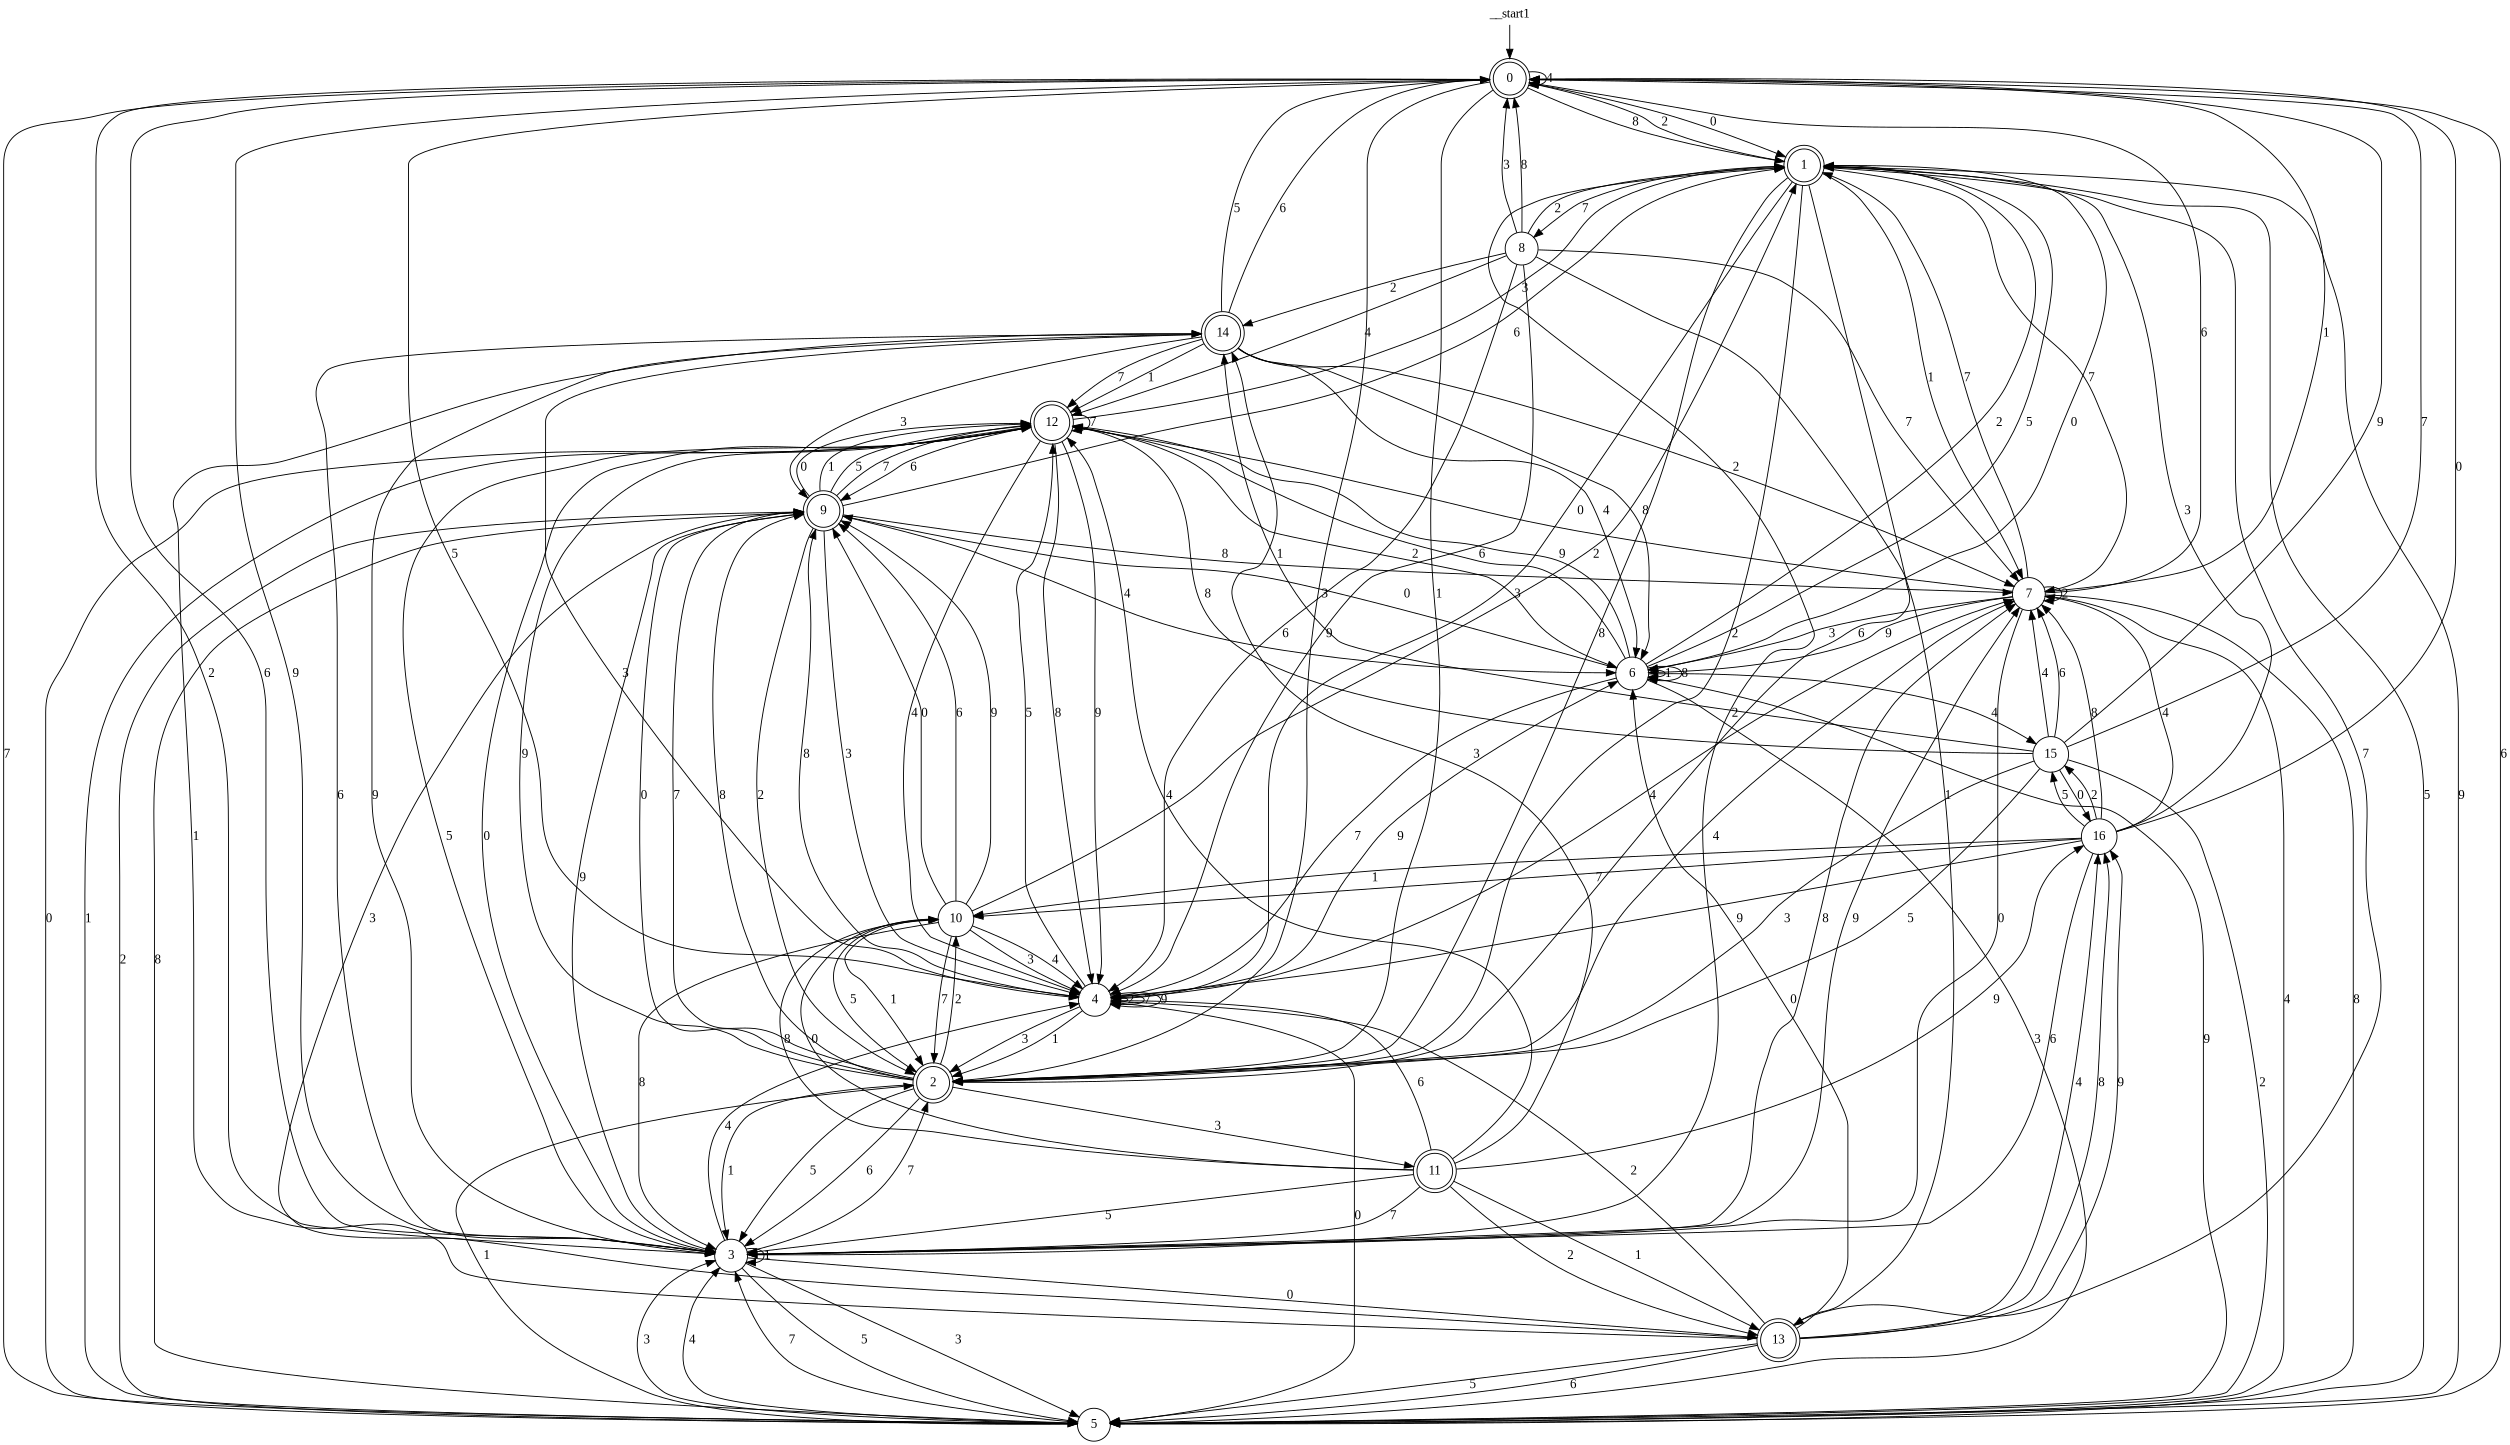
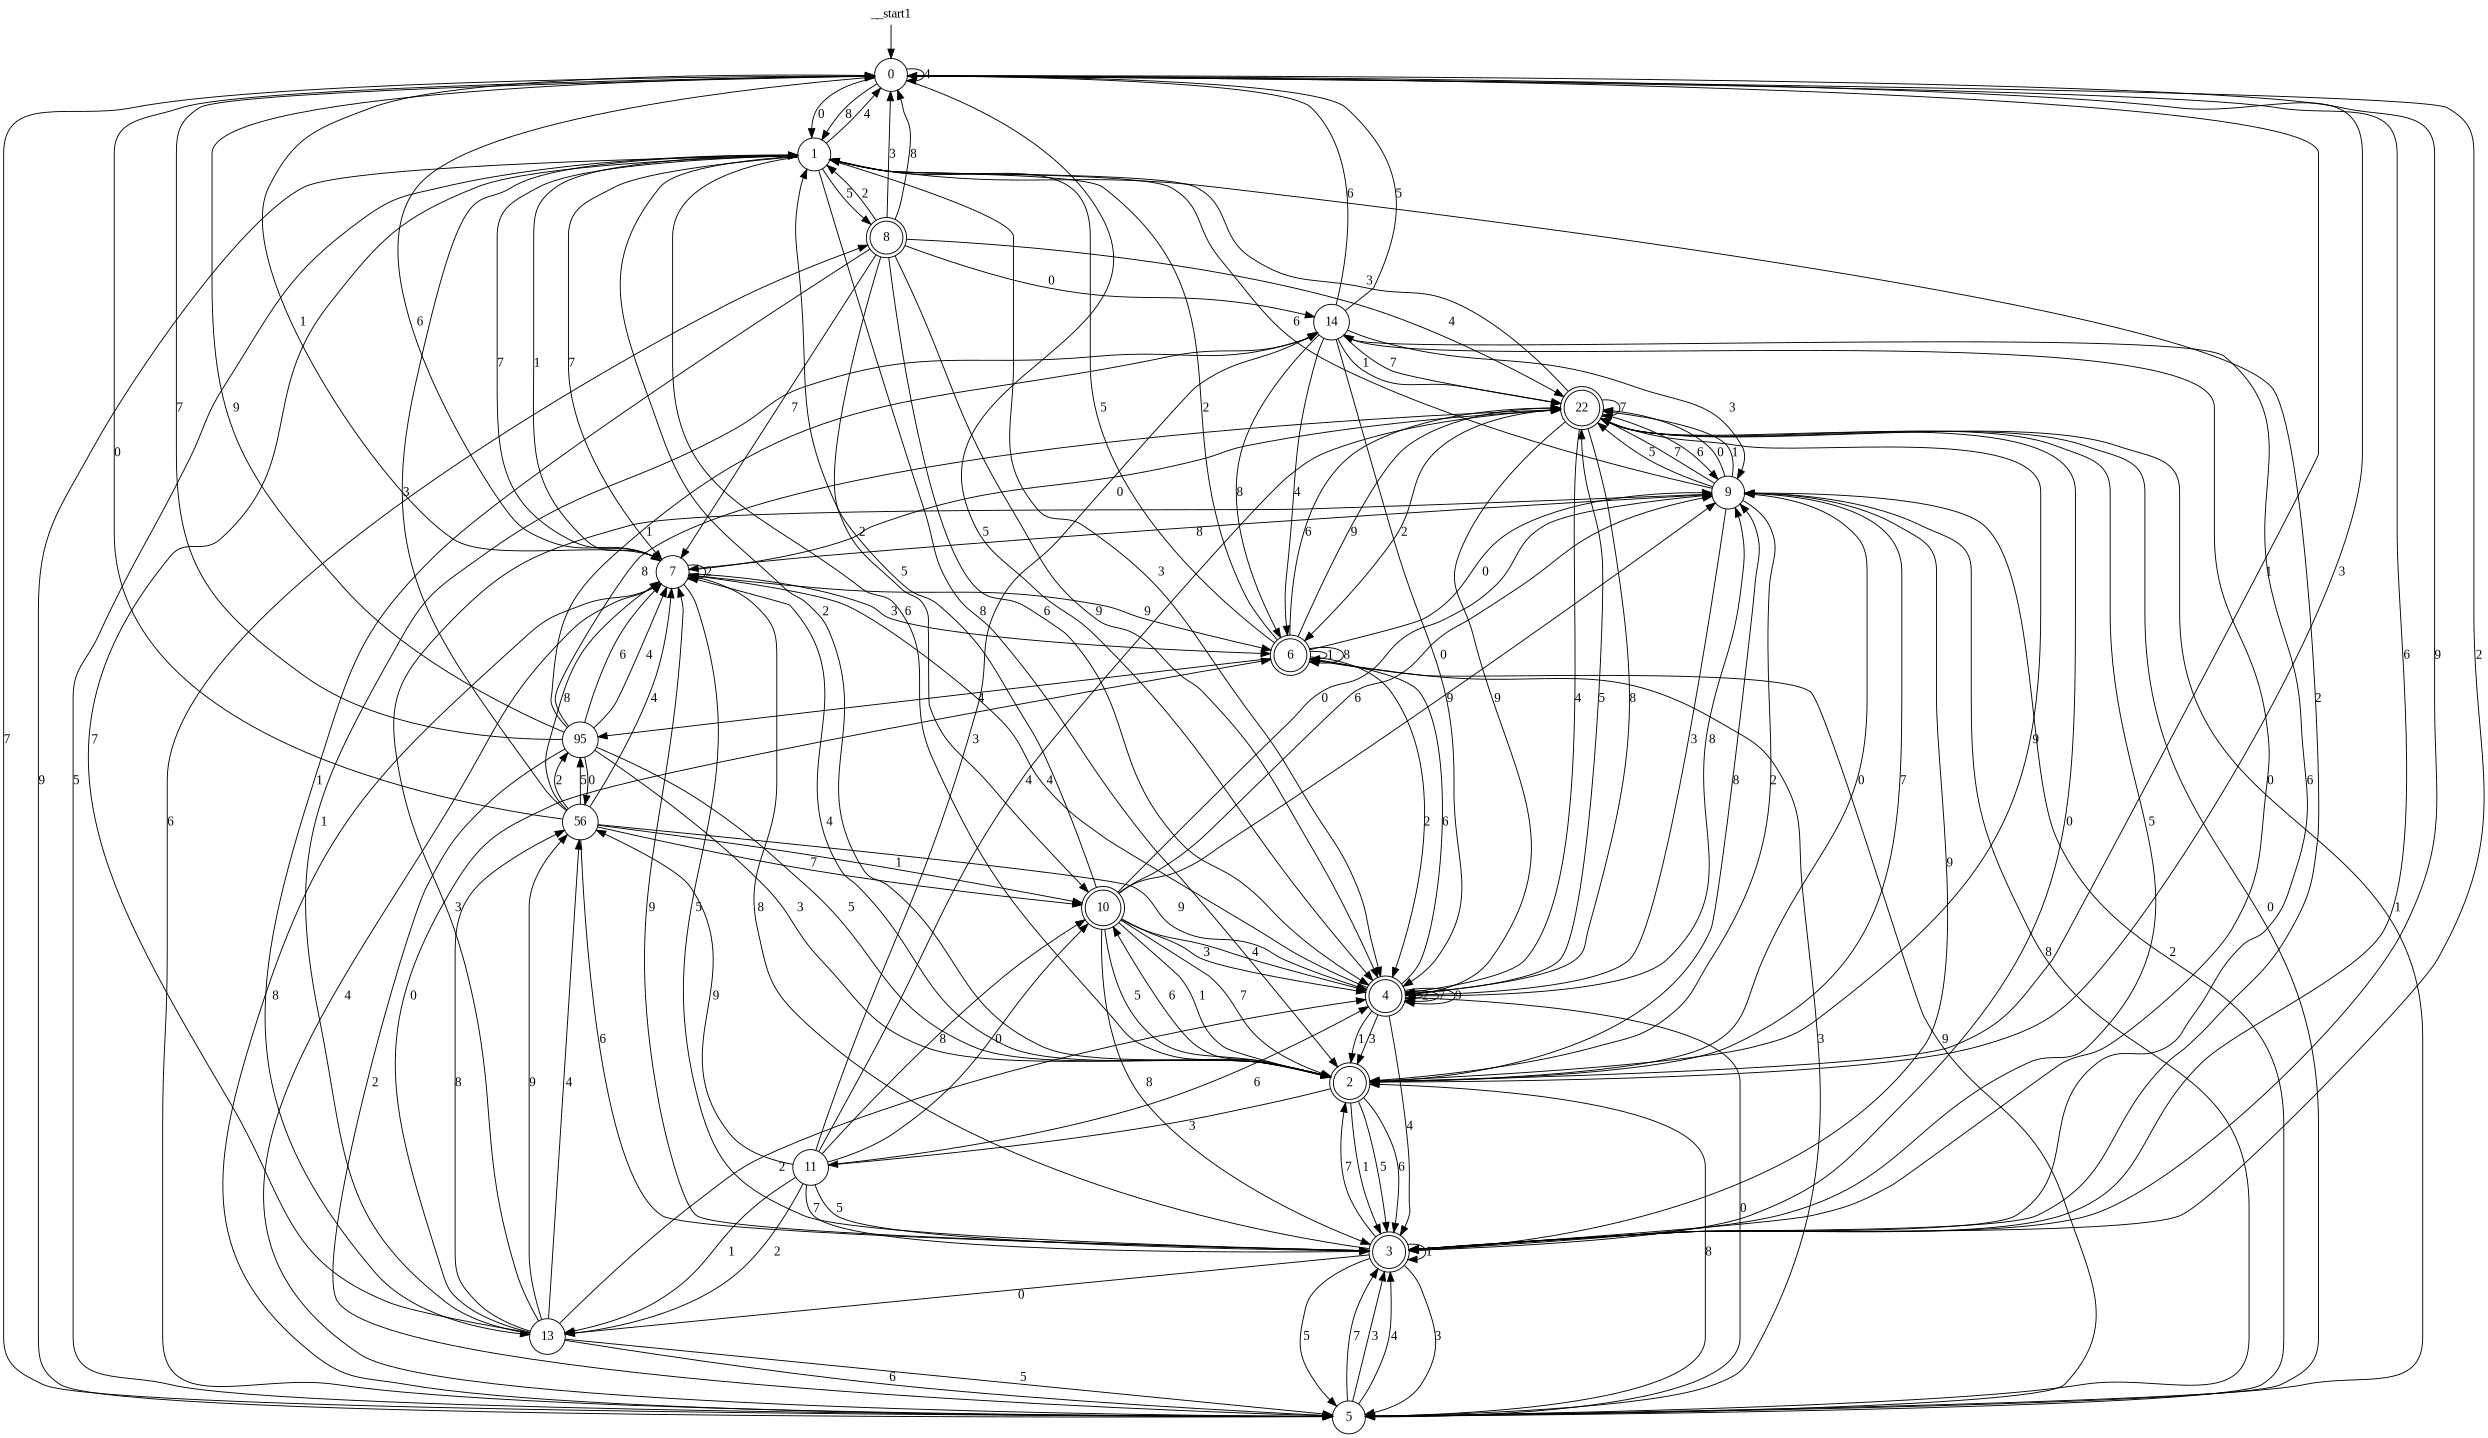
(1510, 79) -> (891, 75)
(1665, 122) -> (867, 115)
(1804, 165) -> (814, 154)
(1585, 209) -> (849, 194)
(1522, 249) -> (886, 238)
(1393, 288) -> (1051, 281)
(1223, 333) -> (1332, 322)
(1052, 423) -> (1582, 408)
(2061, 427) -> none
(1629, 438) -> none
(823, 511) -> (1728, 493)
none -> (928, 615)
(1216, 637) -> none
(626, 674) -> (1443, 655)
(1632, 674) -> (1290, 655)
(2051, 754) -> (580, 740)
(375, 796) -> (2271, 781)
(1358, 837) -> (1427, 822)
(1401, 837) -> (1445, 822)
(2099, 837) -> (580, 822)
(956, 919) -> (1103, 908)
(2001, 919) -> (699, 908)
(2500, 969) -> (163, 1210)
(958, 1000) -> (1172, 996)
(1095, 1000) -> (1385, 996)
(808, 1074) -> (1405, 1121)
(1435, 1171) -> (811, 1168)
(487, 1256) -> (1709, 1252)
(731, 1256) -> (1389, 1252)
(1778, 1340) -> (547, 1337)
